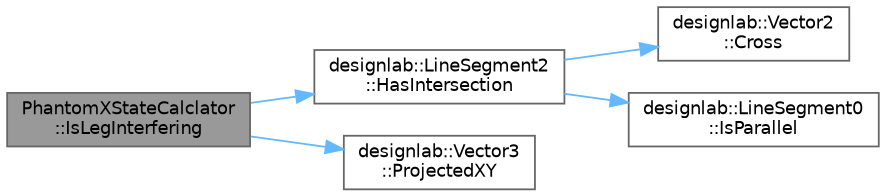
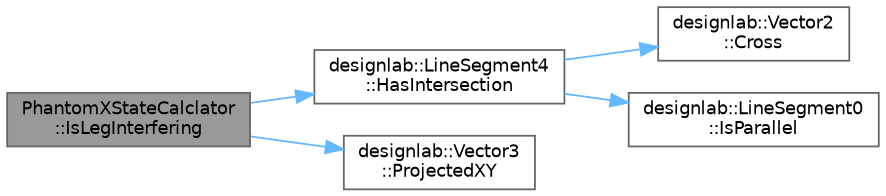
(439, 77) -> (439, 77)
